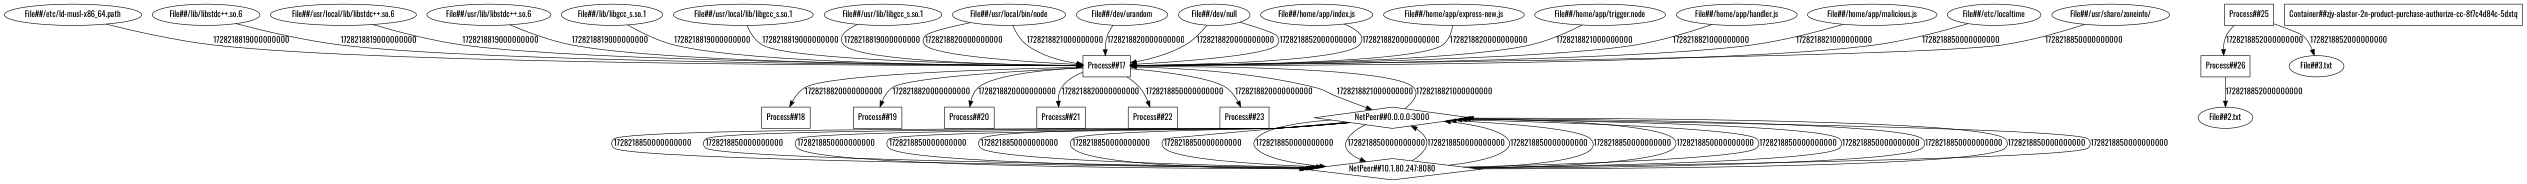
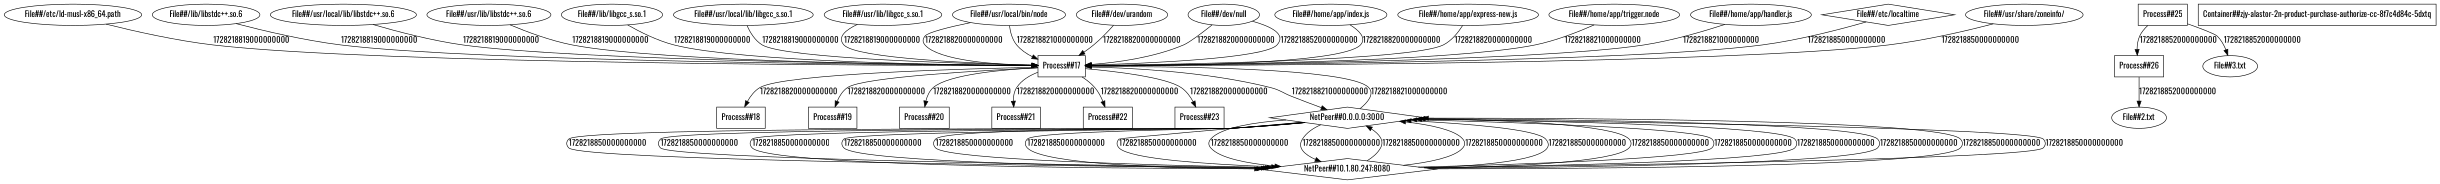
(1872, 15) -> none
(1994, 15) -> (1888, 15)
(1185, 92) -> (1140, 92)
